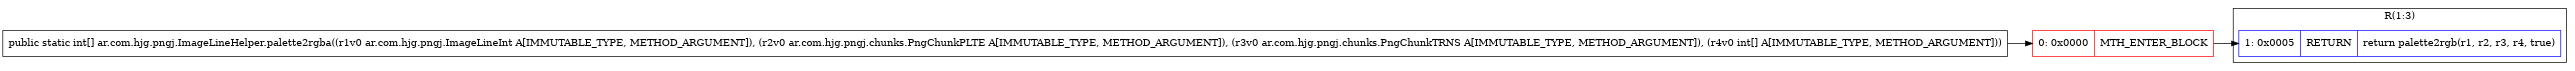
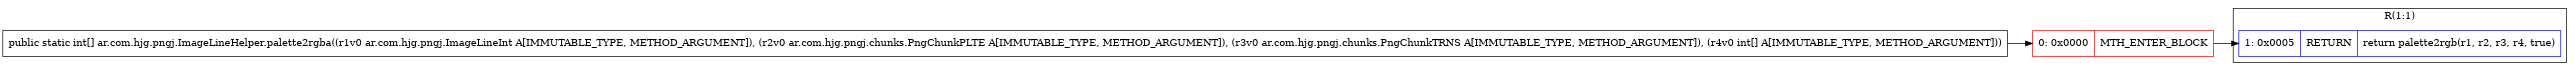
(2400, 16) -> (2400, 16)
